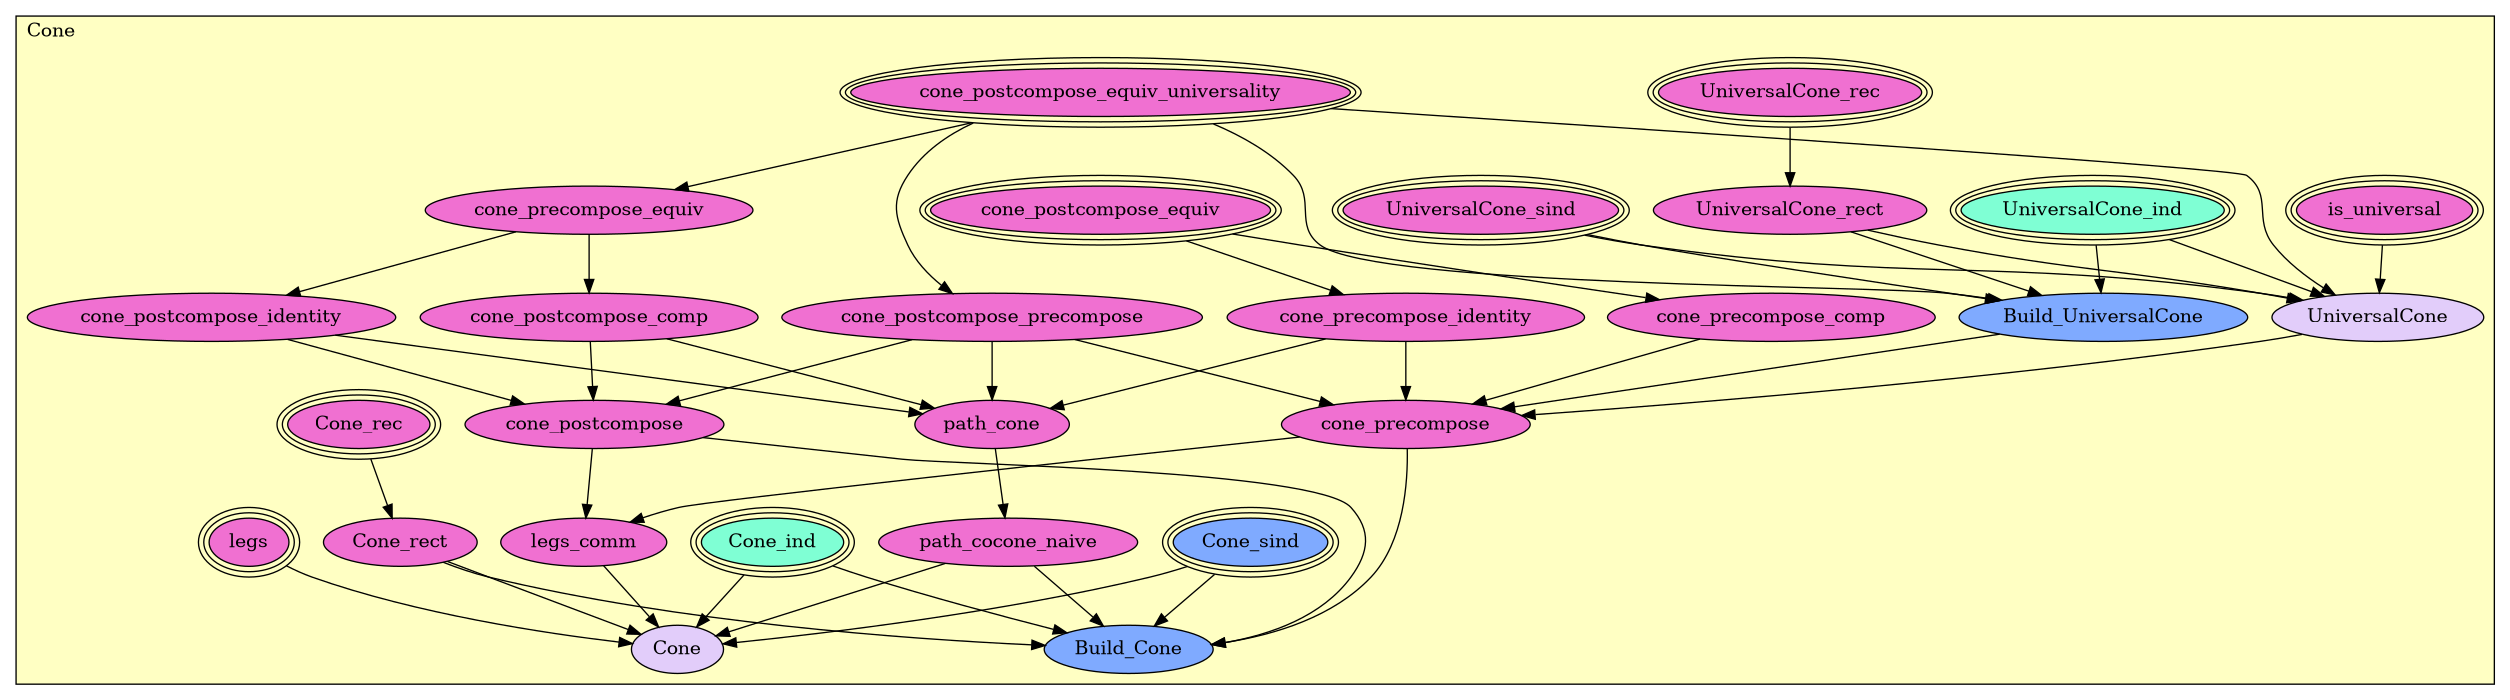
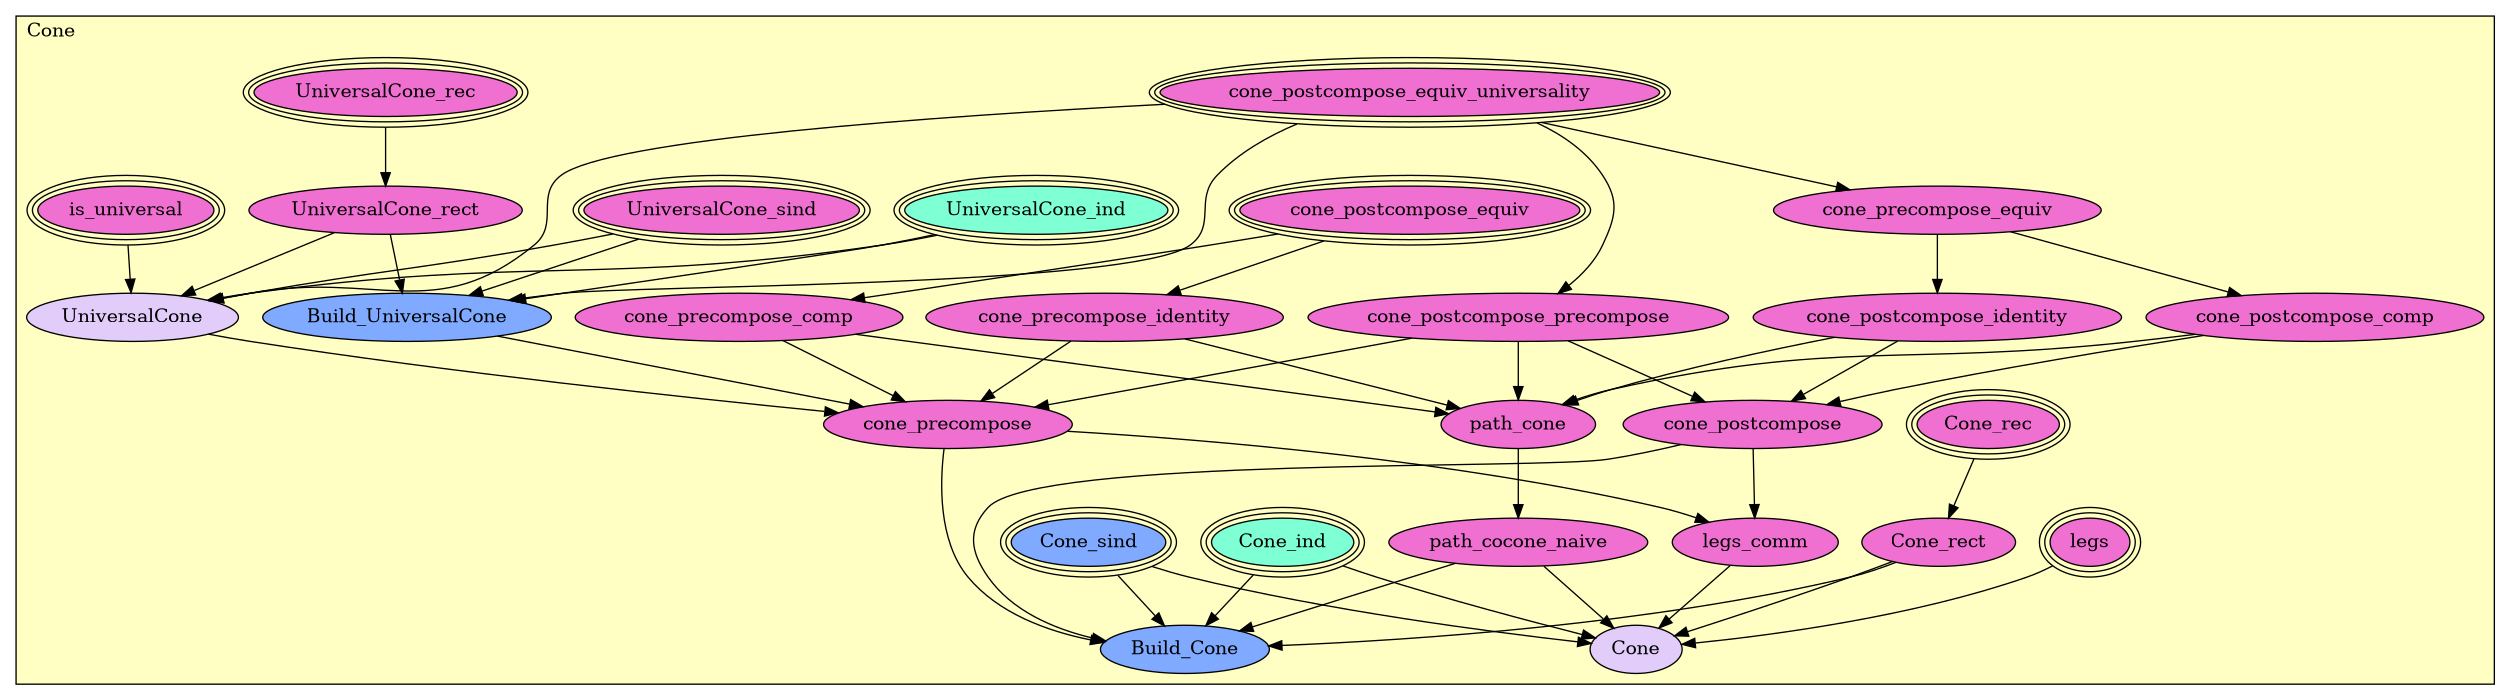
none -> (1145, 373)
